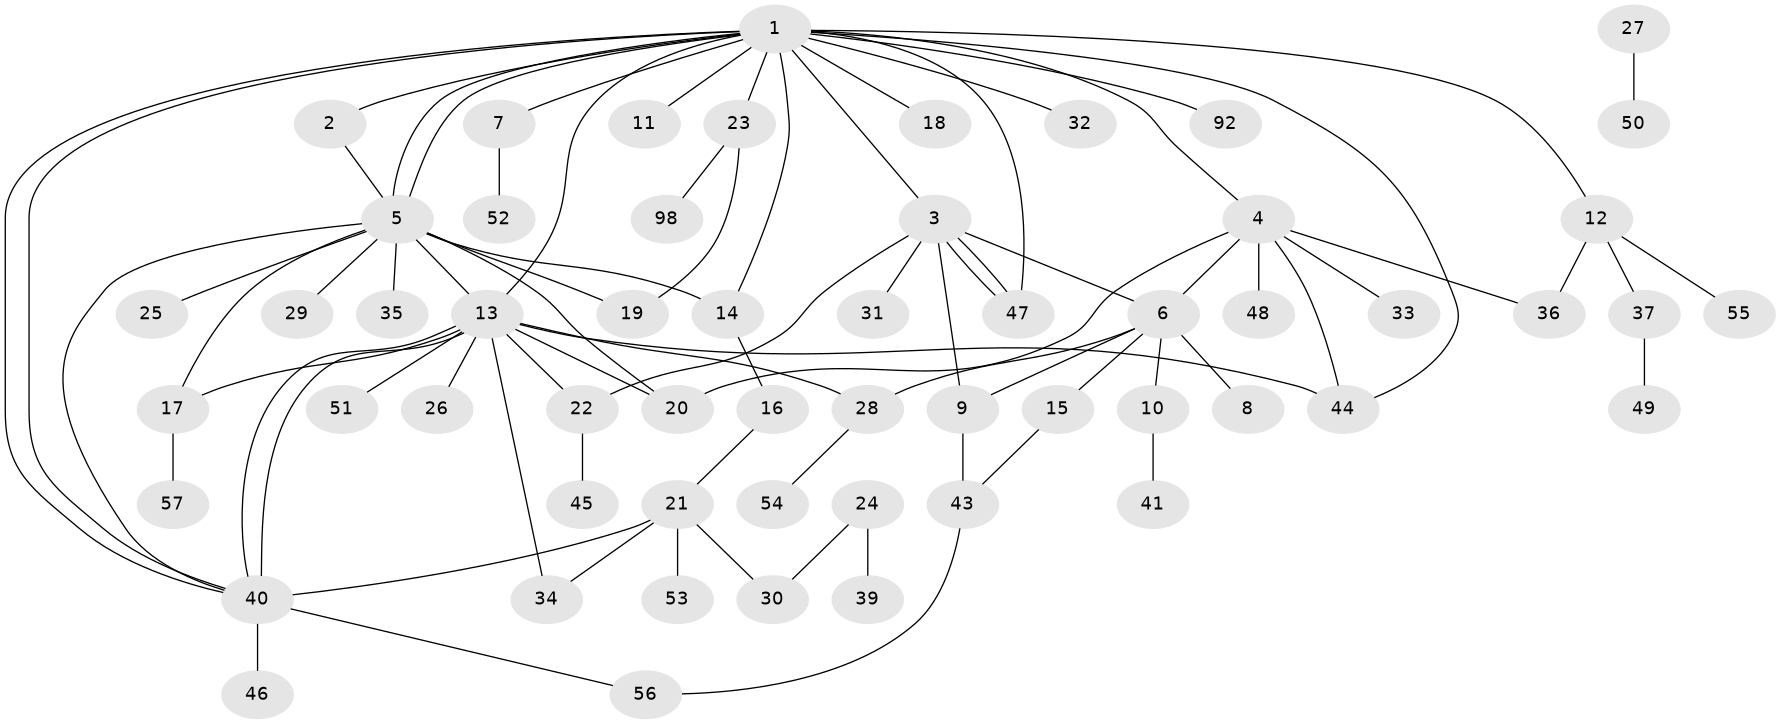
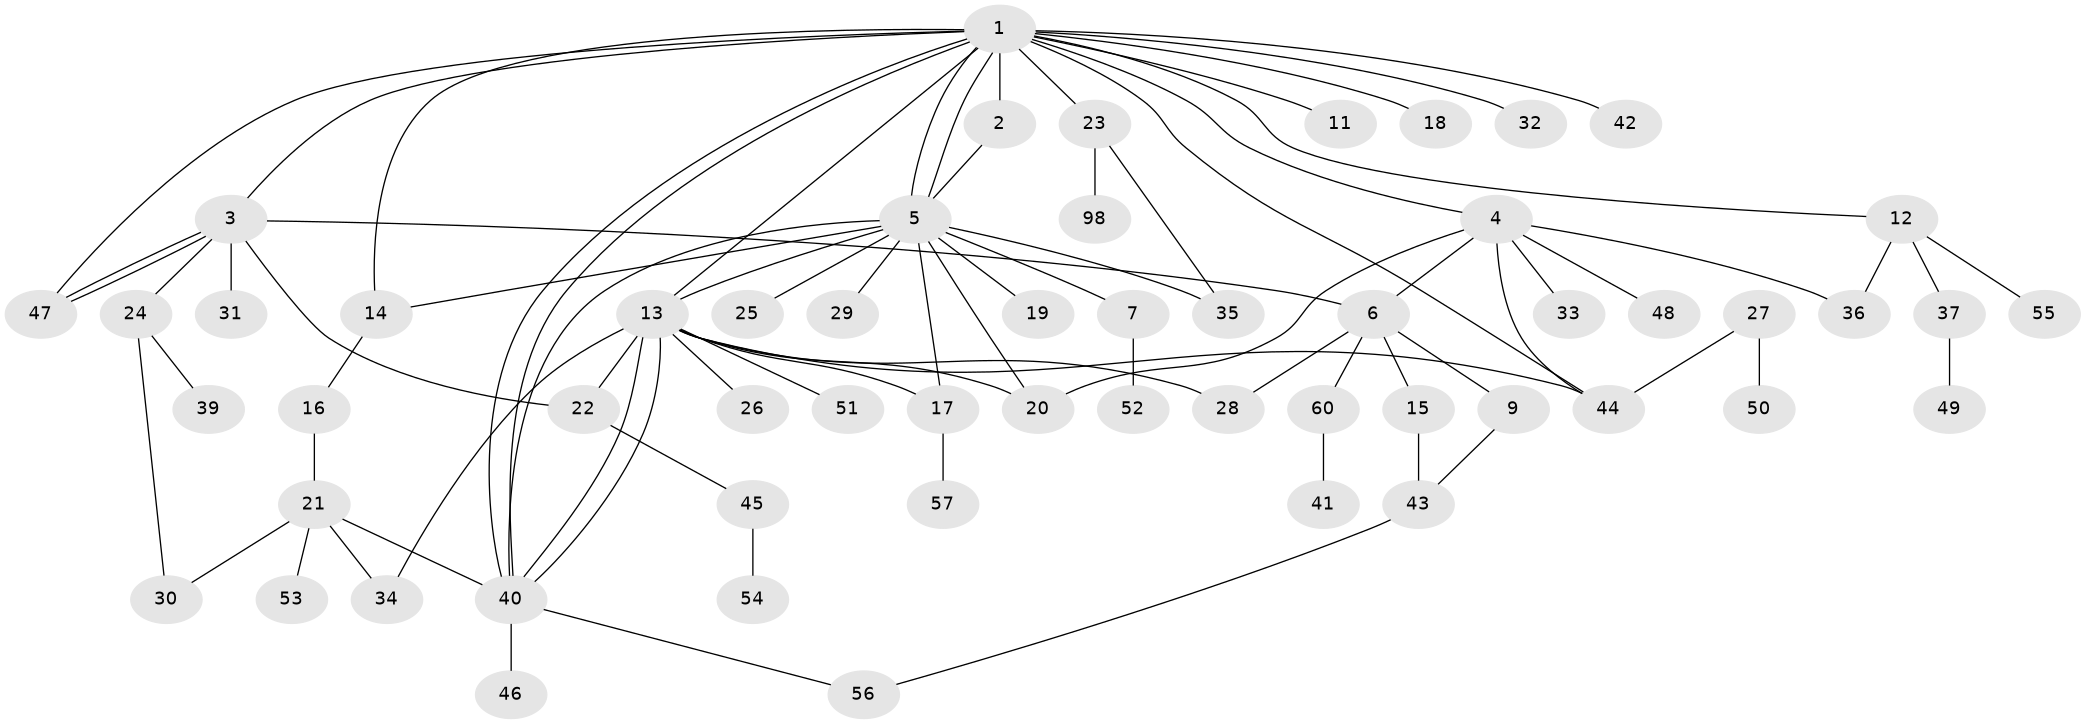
(603, 83) -> (1042, 272)
(1226, 124) -> (1626, 124)
(719, 234) -> (1162, 219)
(949, 314) -> (184, 267)
none -> (1684, 362)
(1153, 409) -> (1323, 409)
(1248, 409) -> none
(820, 457) -> (753, 552)
